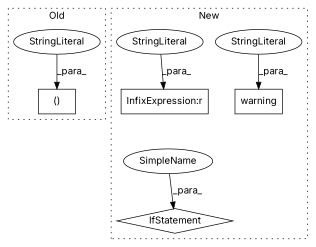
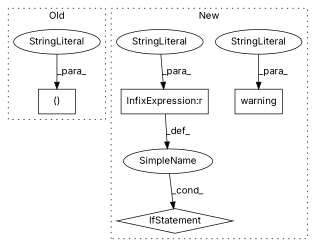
none -> (166, 128)
(188, 191) -> (188, 191)
